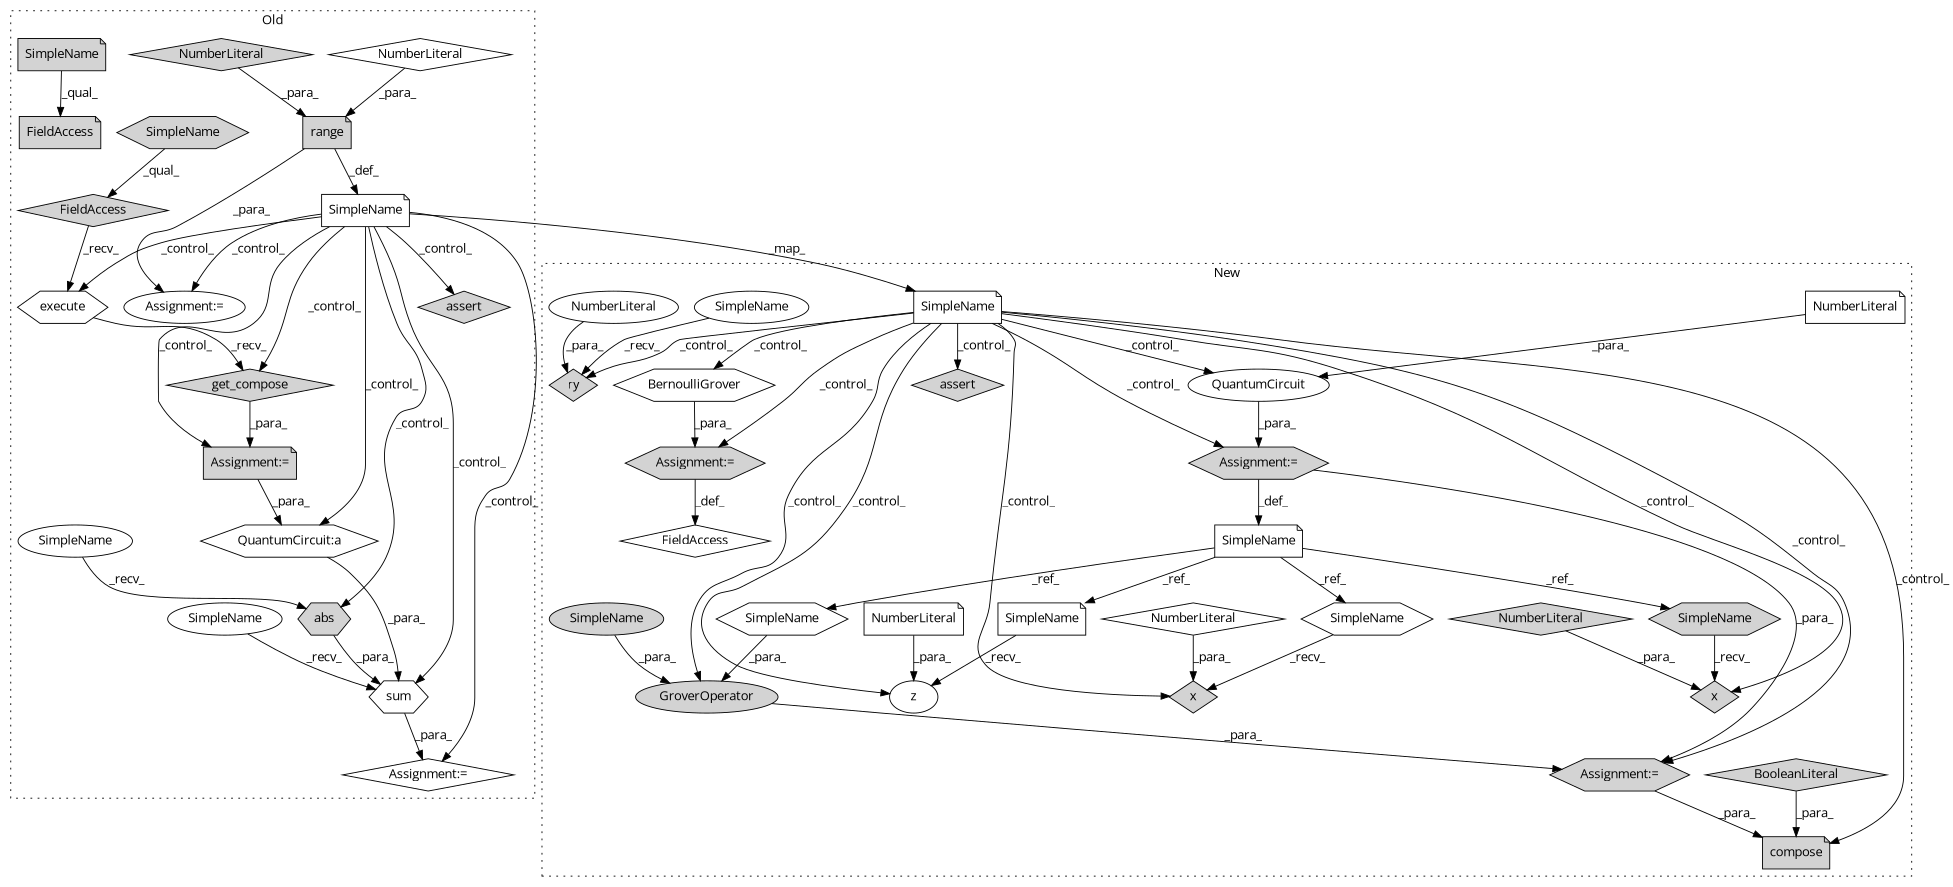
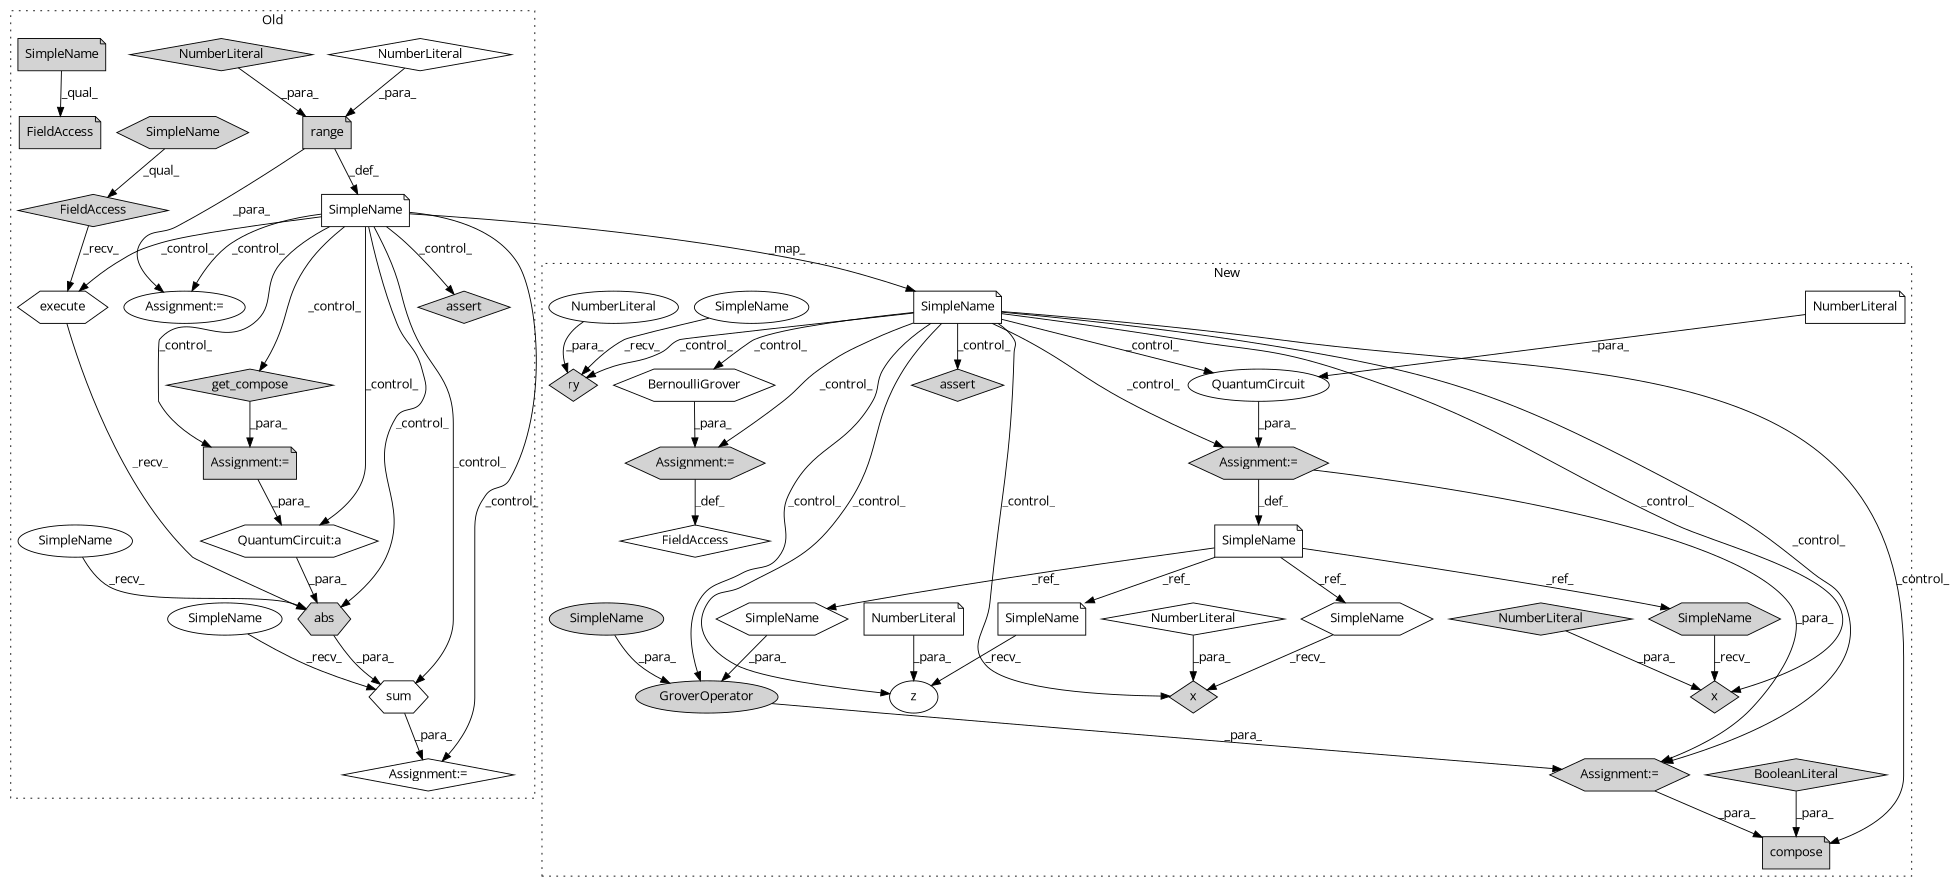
(164, 327) -> (144, 498)
(377, 606) -> (305, 576)
